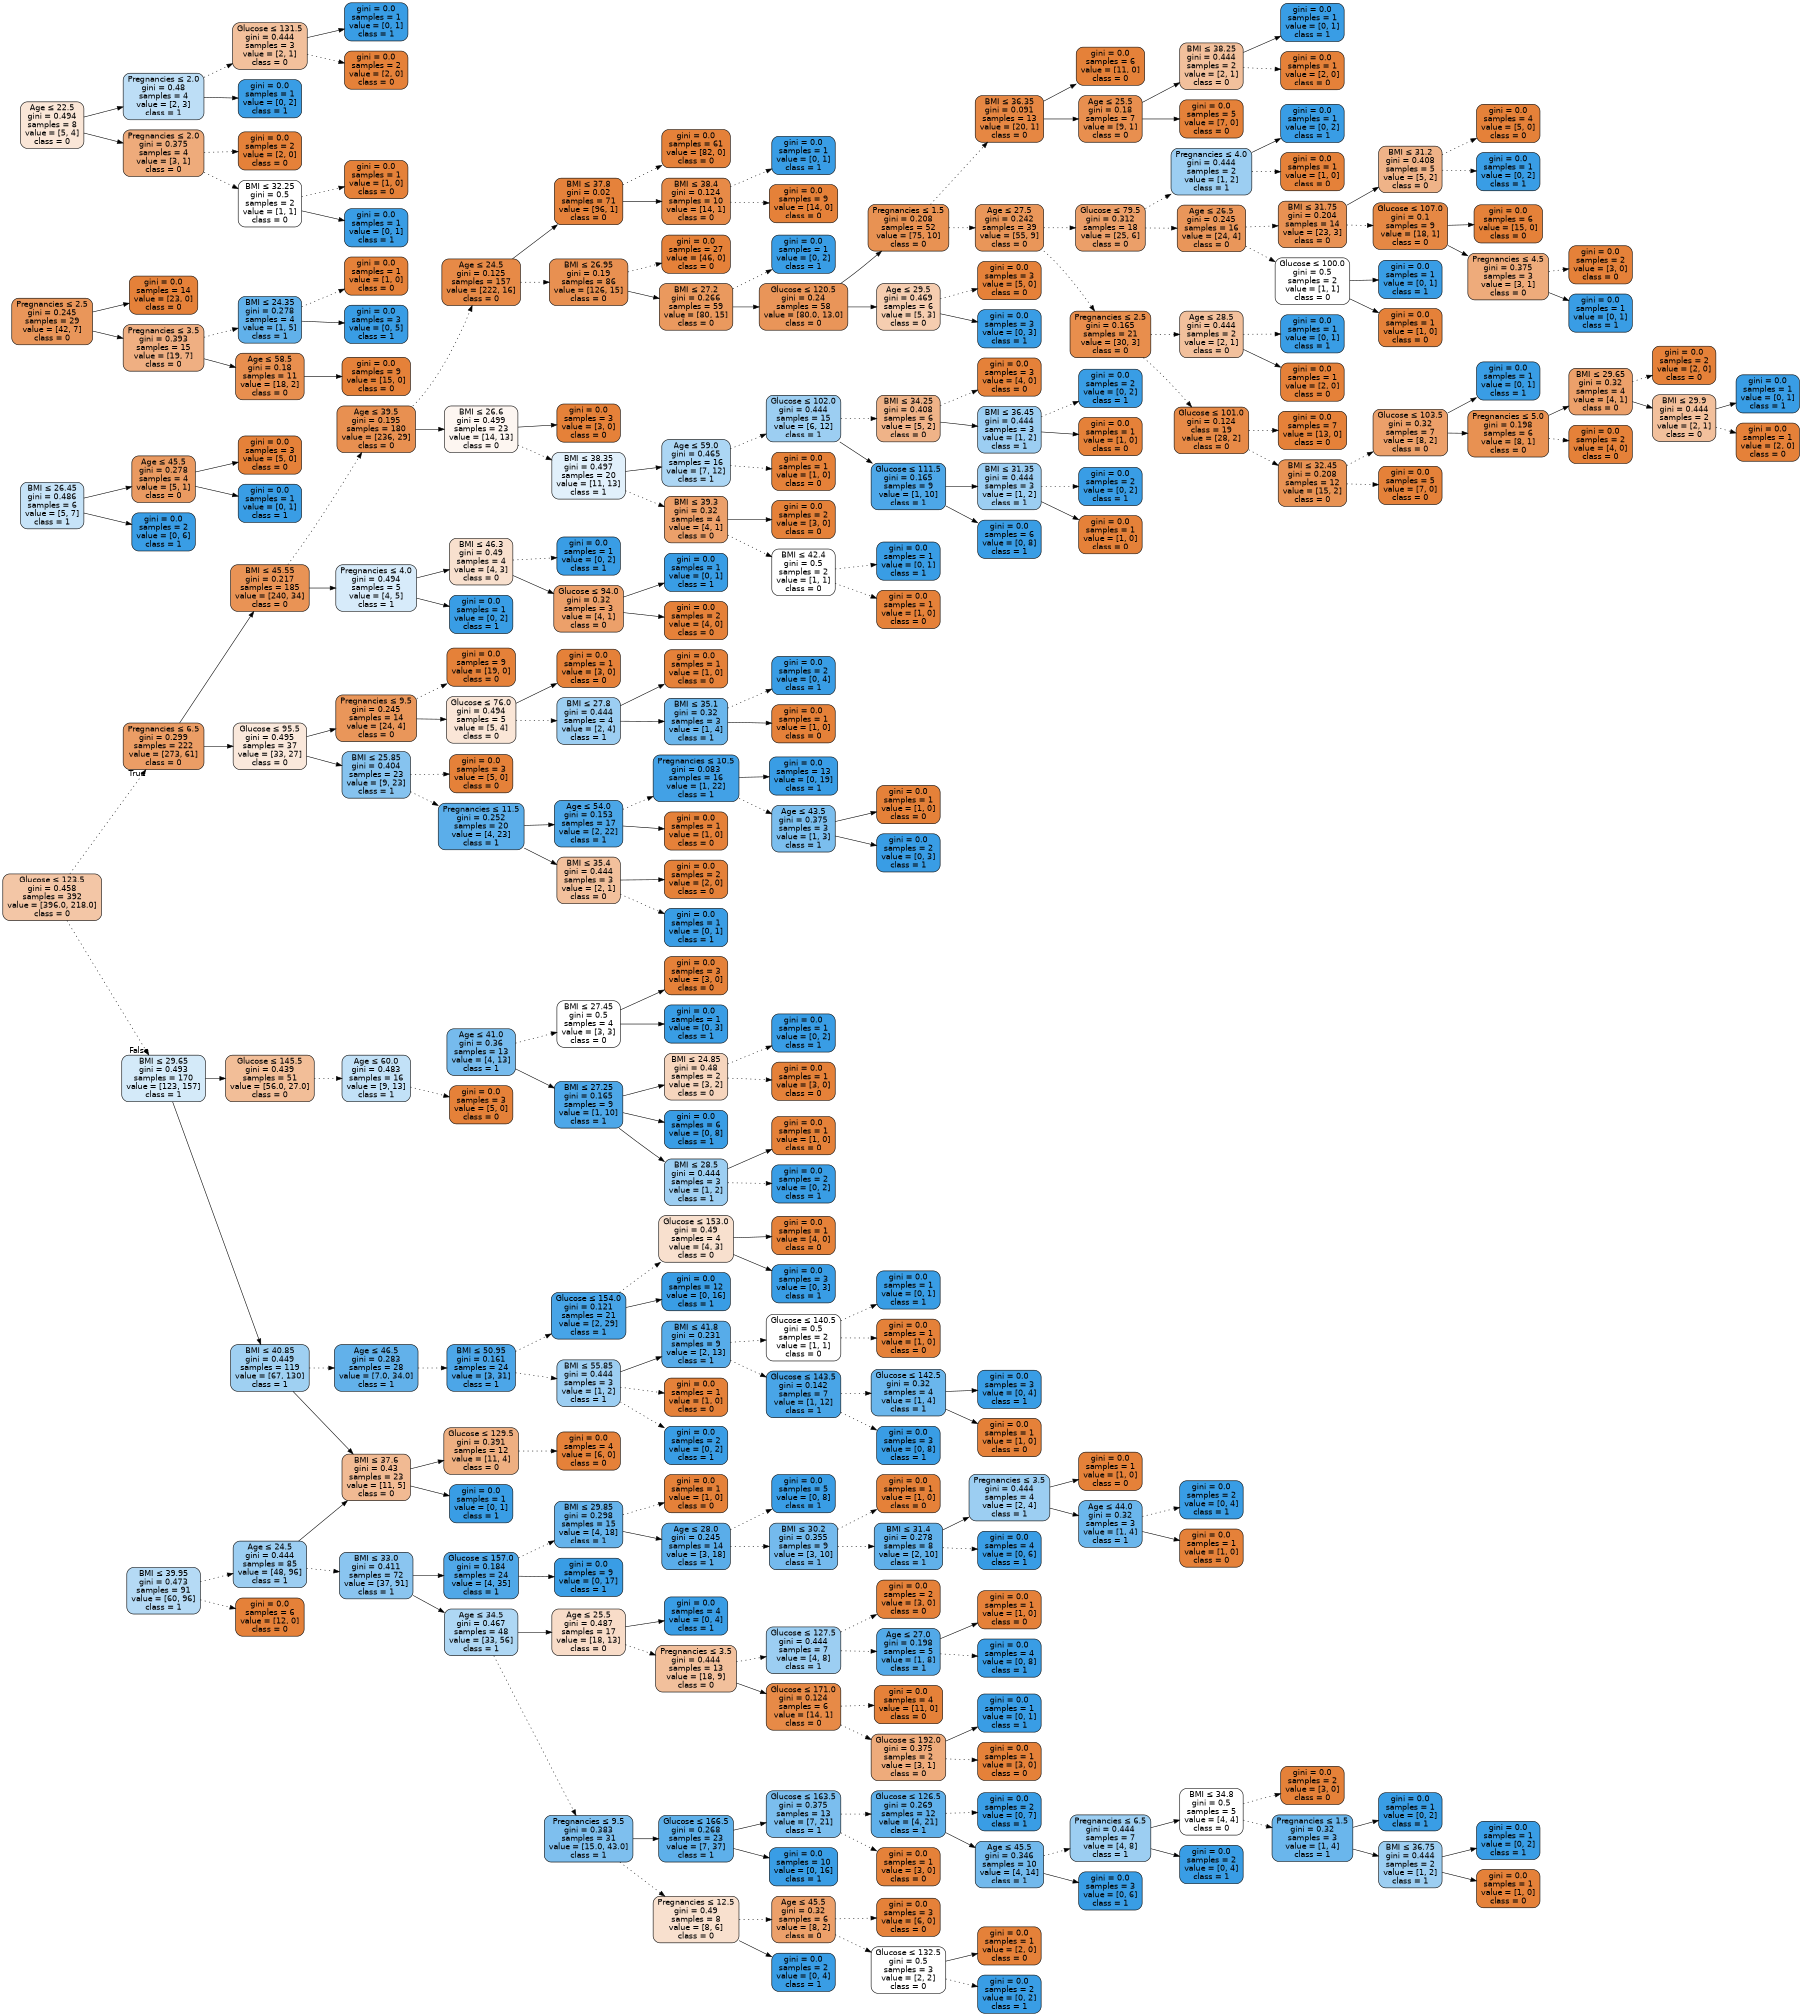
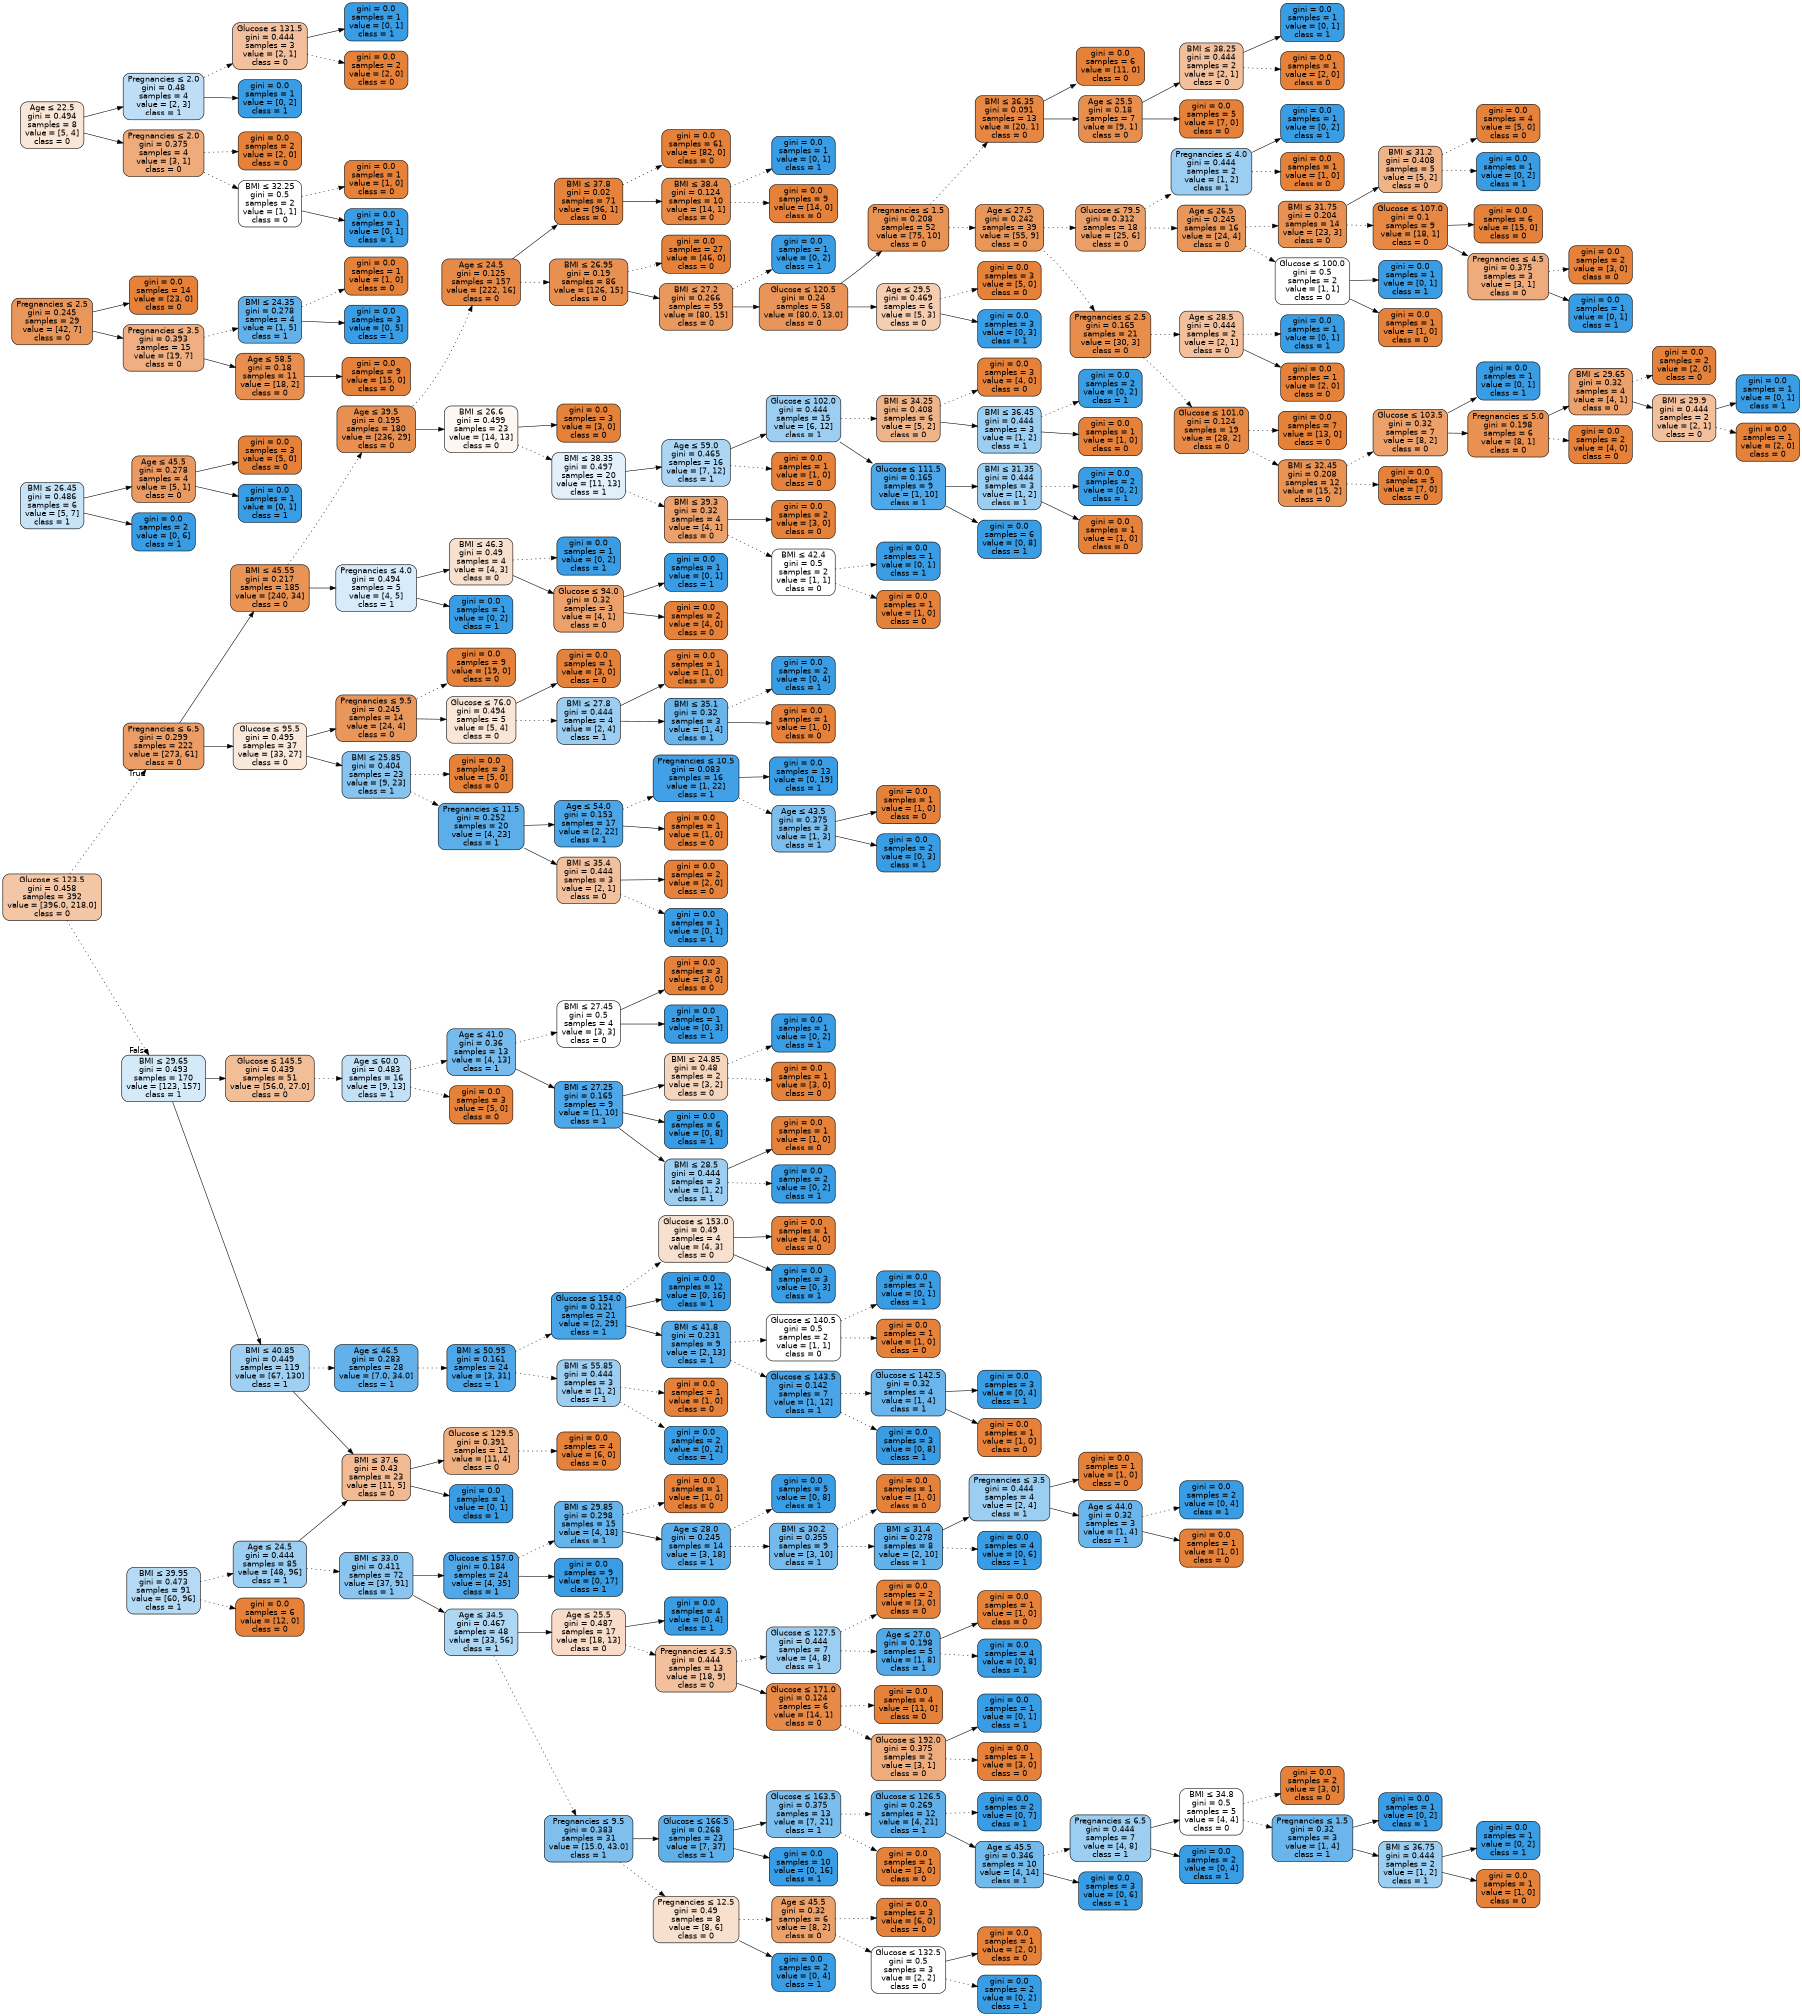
(1211, 430) -> (1211, 430)
(746, 442) -> (746, 442)
none -> (426, 1066)
(638, 1365) -> (641, 1330)
